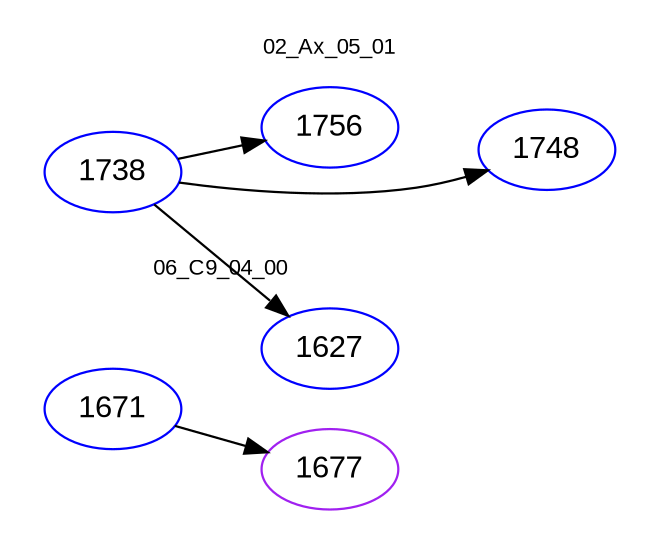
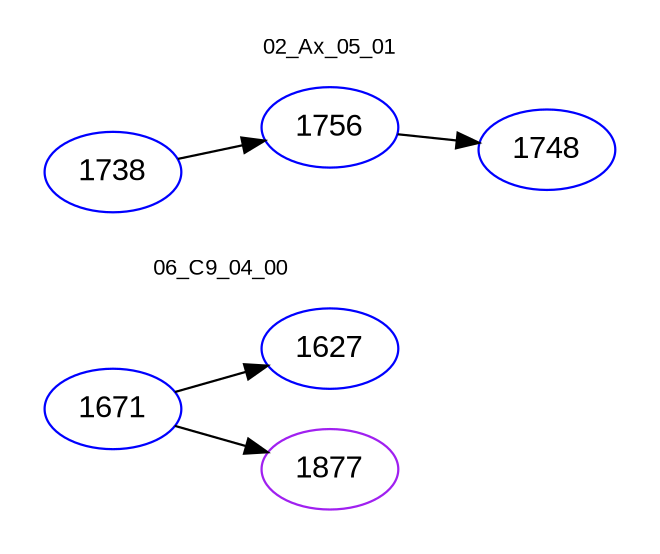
(323, 193) -> (427, 137)
(224, 262) -> (210, 382)
(330, 469) -> (330, 469)
